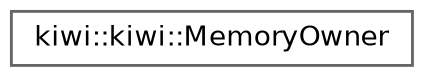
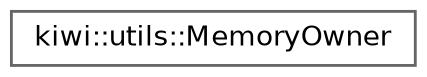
(212, 38) -> (213, 38)
